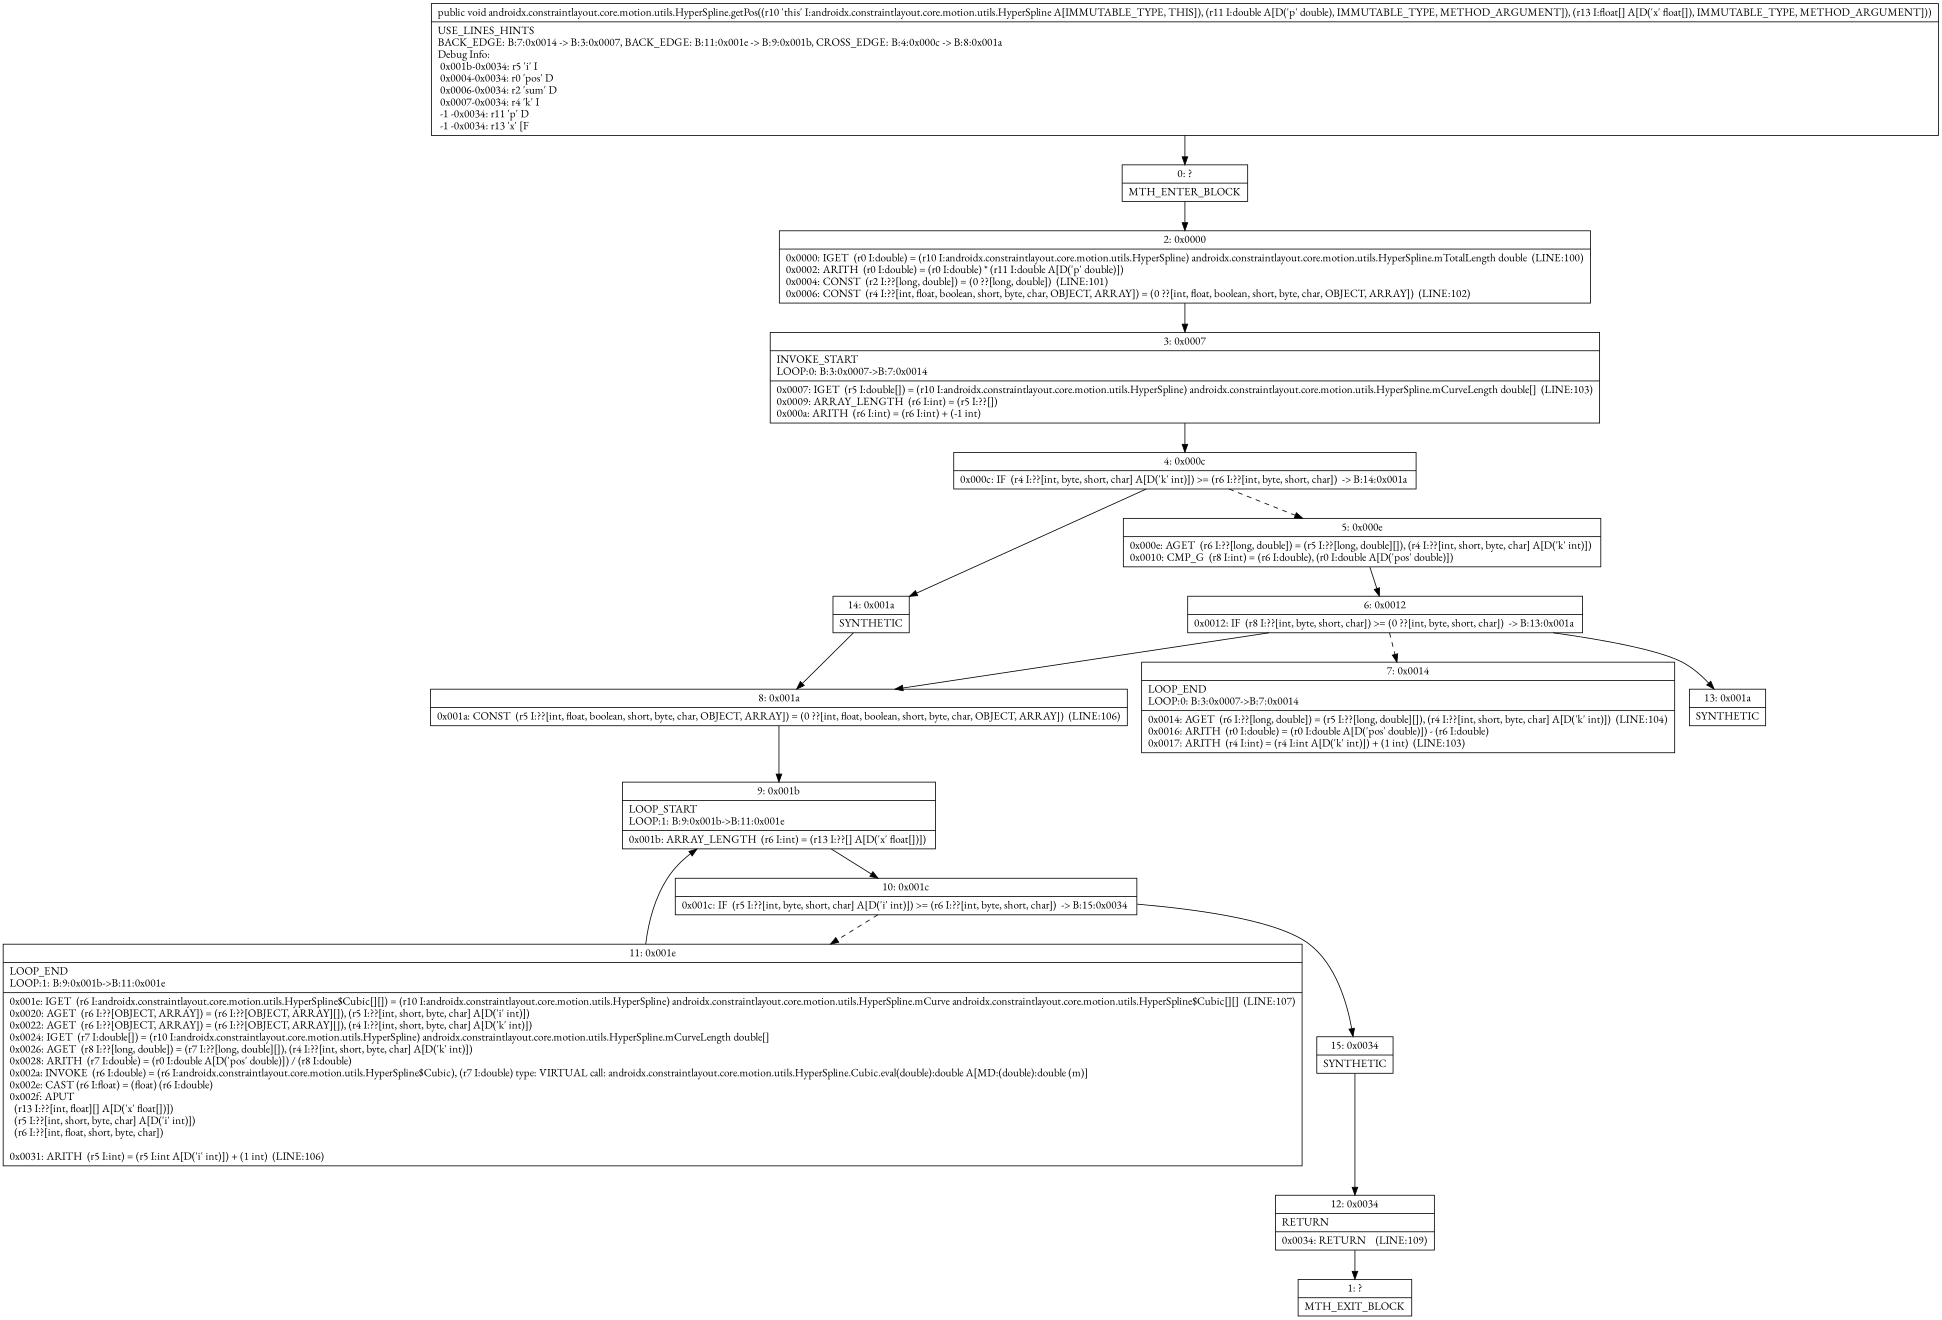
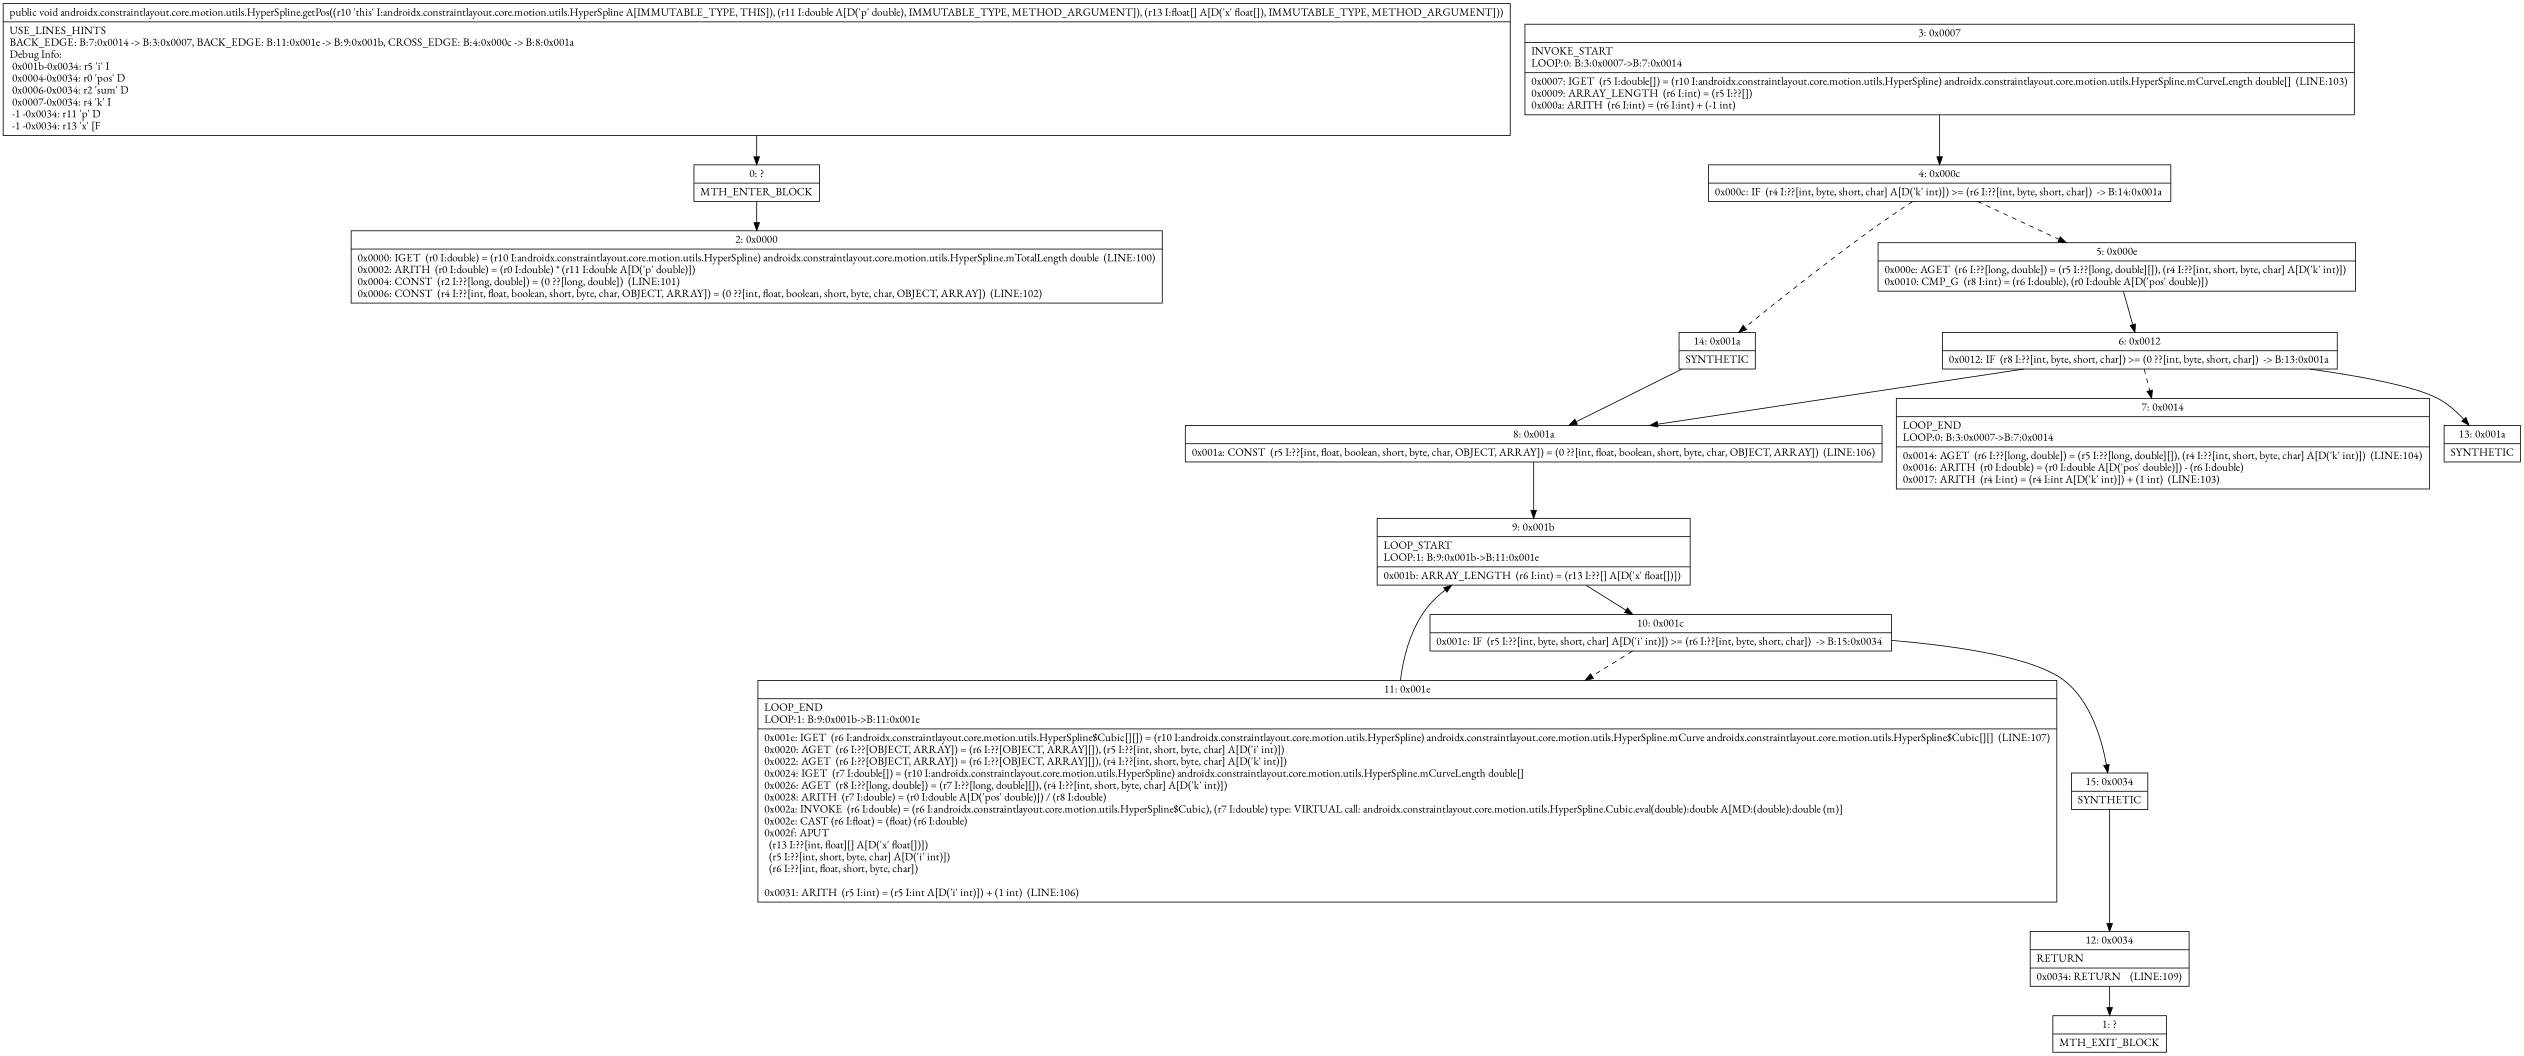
(1185, 314) -> none
(1031, 541) -> (1827, 263)
